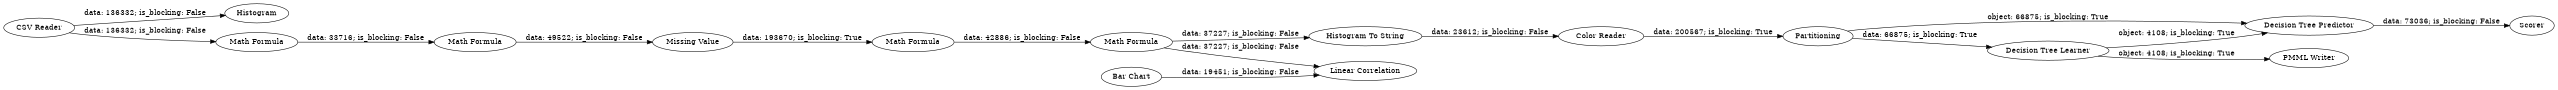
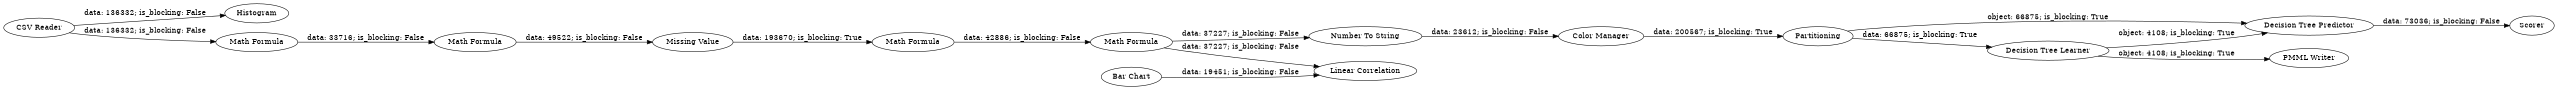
(1365, 36) -> (1365, 36)
(1601, 36) -> (1601, 36)
